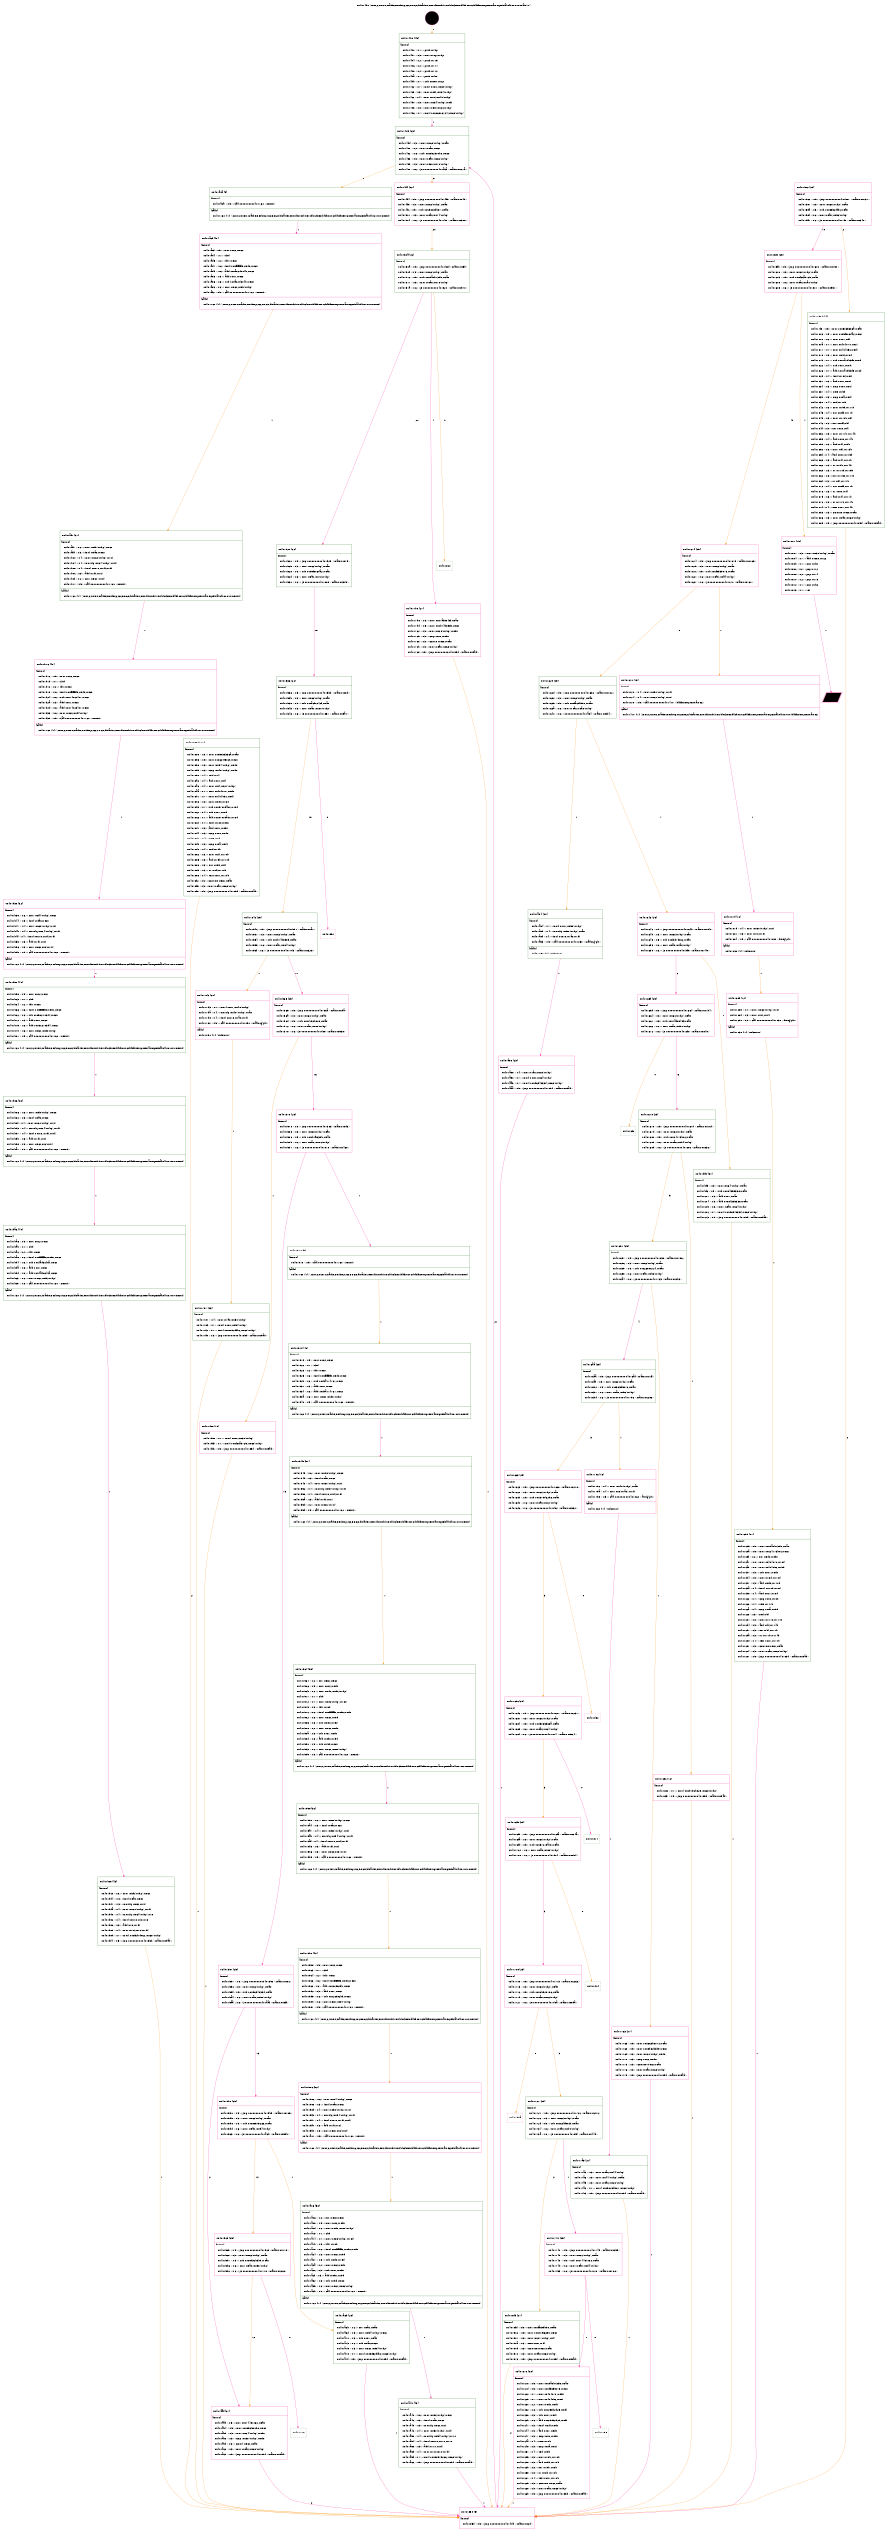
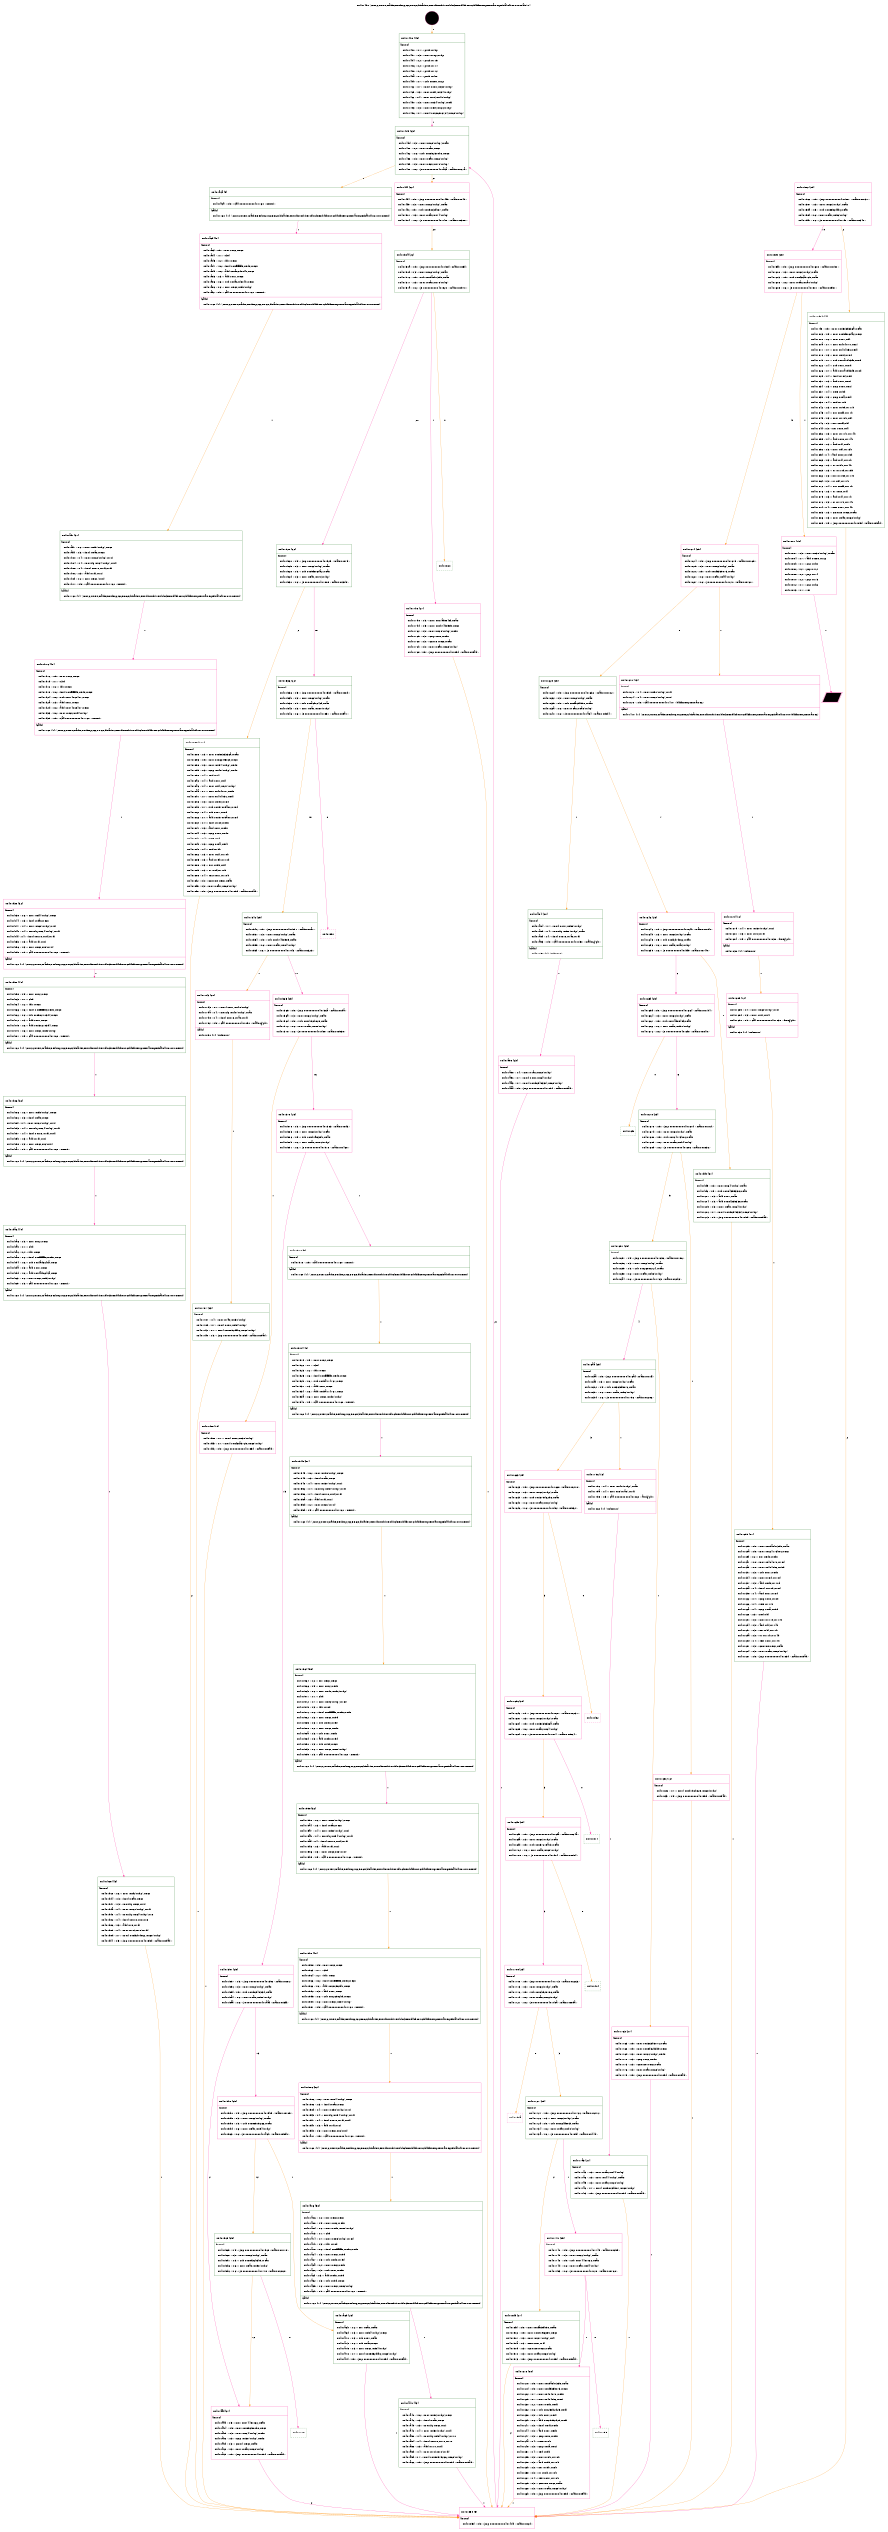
none -> (274, 661)
(253, 2255) -> (253, 2255)
